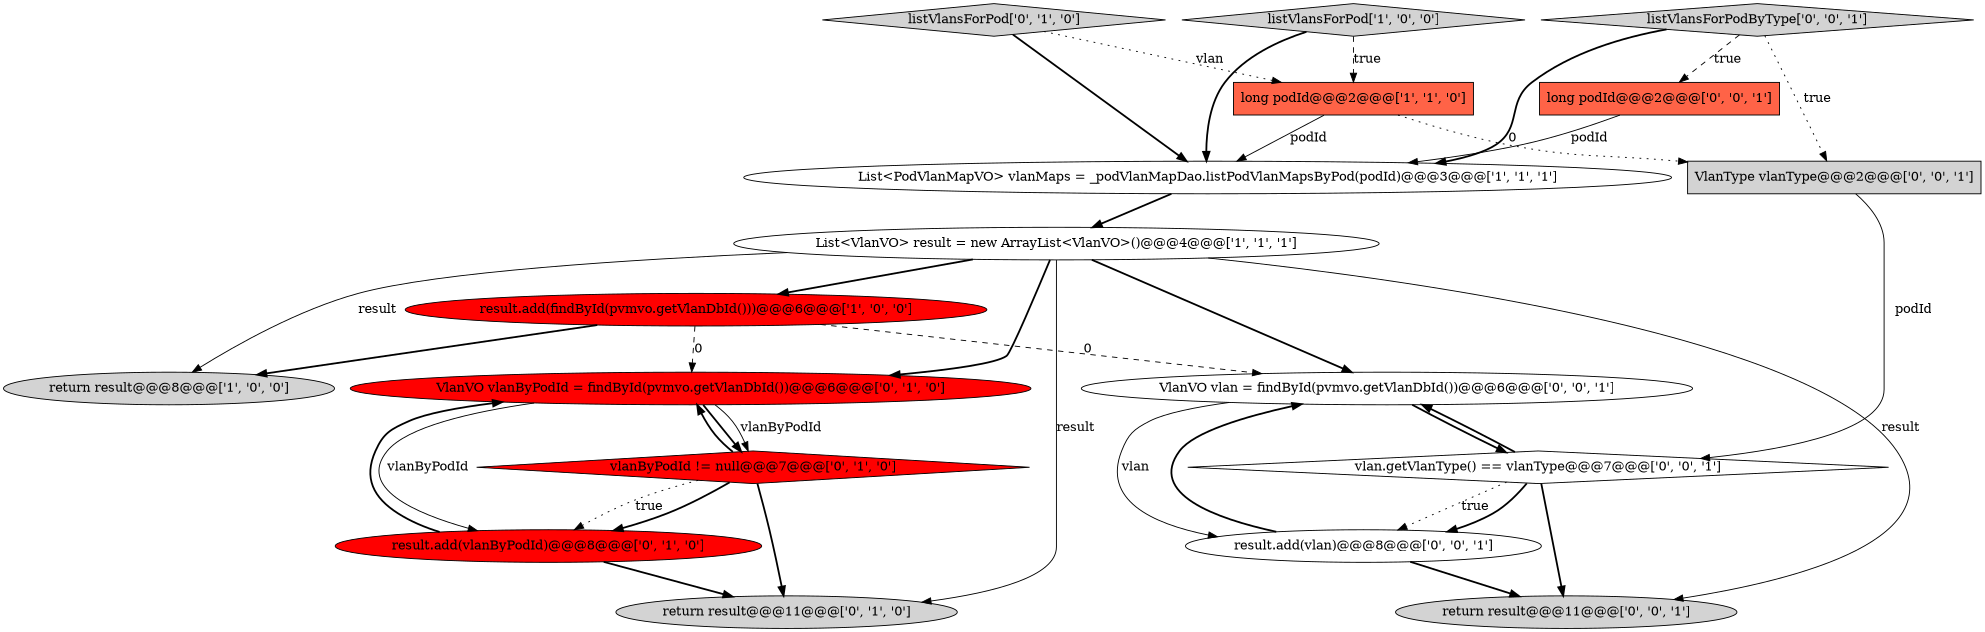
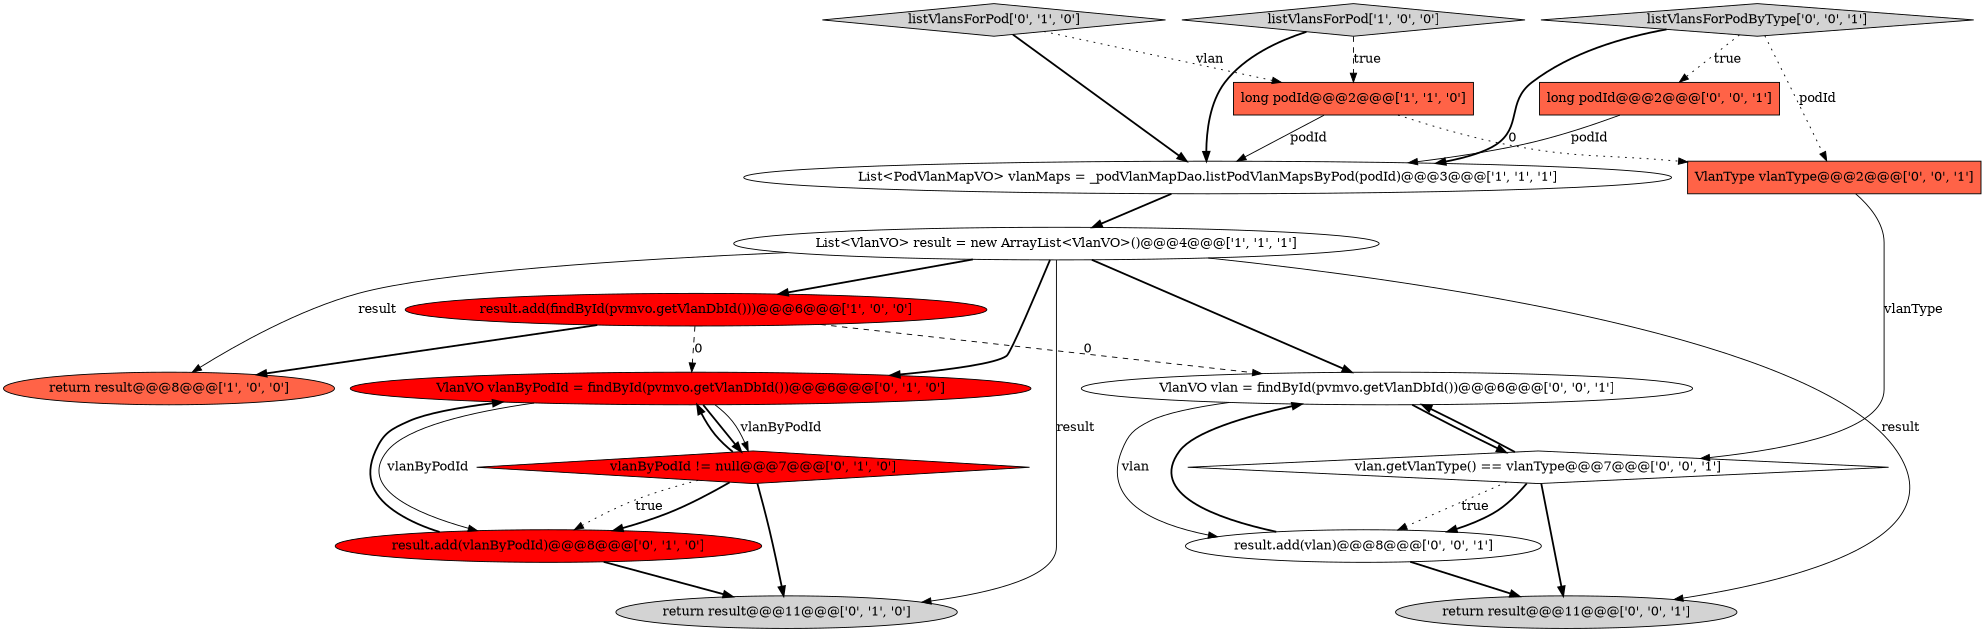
(1713, 56) -> (1713, 56)
(1818, 99) -> (1818, 99)
(1834, 177) -> (1834, 177)
(1914, 310) -> (1914, 310)
(169, 388) -> (169, 388)
